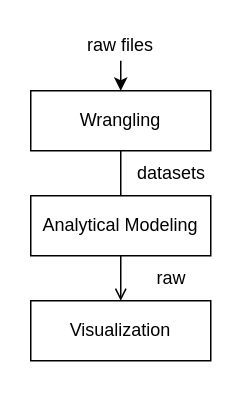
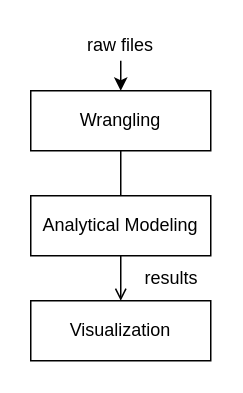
(172, 173) -> none
(172, 278) -> (172, 278)
